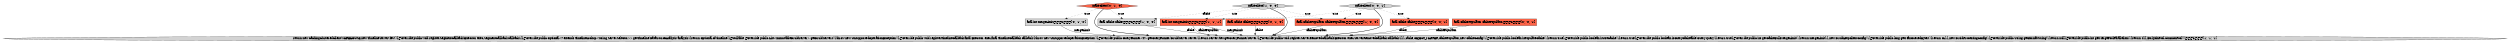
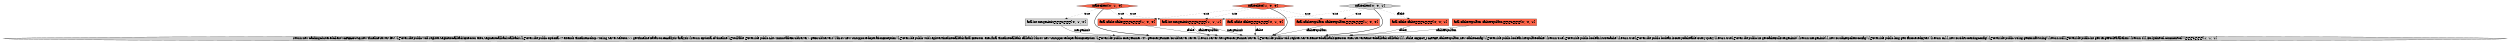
(1263, 6) -> (1263, 6)
(1206, 14) -> (1206, 14)
(1401, 14) -> (1401, 14)
none -> (1135, 16)
(1127, 22) -> (1127, 22)
